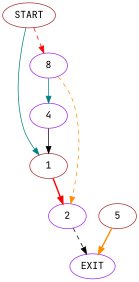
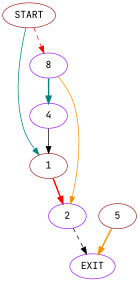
(49, 87) -> (49, 87)
(79, 134) -> (79, 134)
